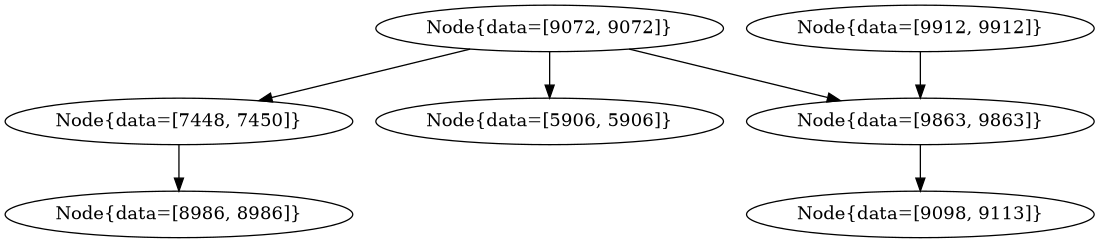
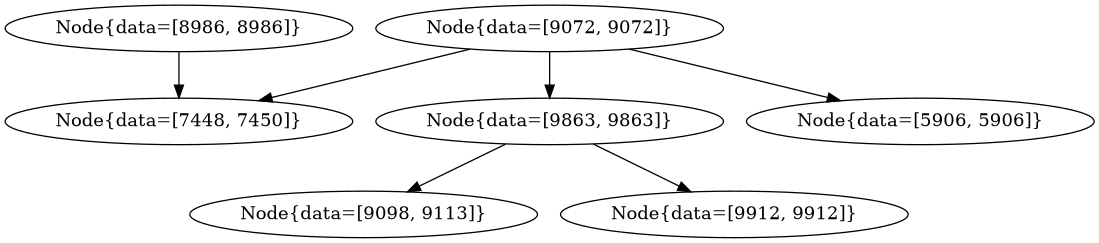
(920, 69) -> (636, 165)
(179, 162) -> (179, 69)
